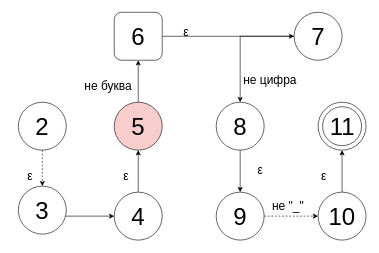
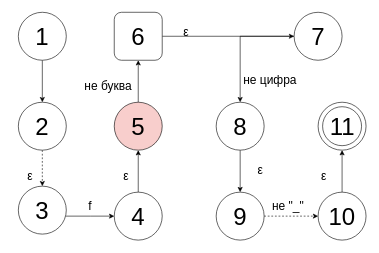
none -> (42, 36)
none -> (42, 96)
none -> (90, 201)
